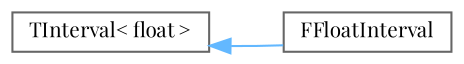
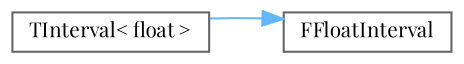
(257, 46) -> (236, 18)
